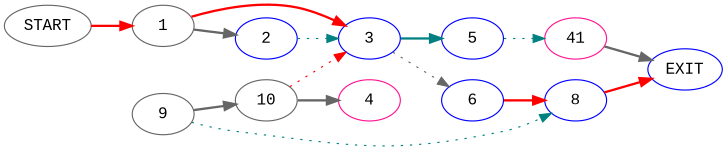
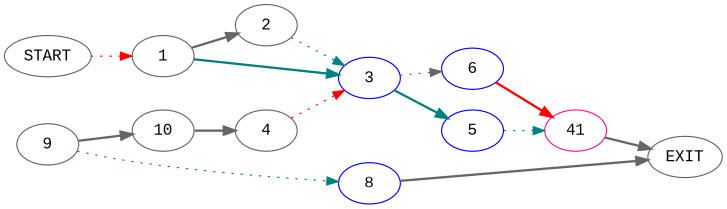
(264, 5) -> (260, 66)
(106, 26) -> (106, 56)
(266, 38) -> (266, 25)
(685, 69) -> (685, 157)
(313, 72) -> (313, 107)
(622, 87) -> (518, 171)
(369, 100) -> (266, 131)
(519, 100) -> (519, 97)
